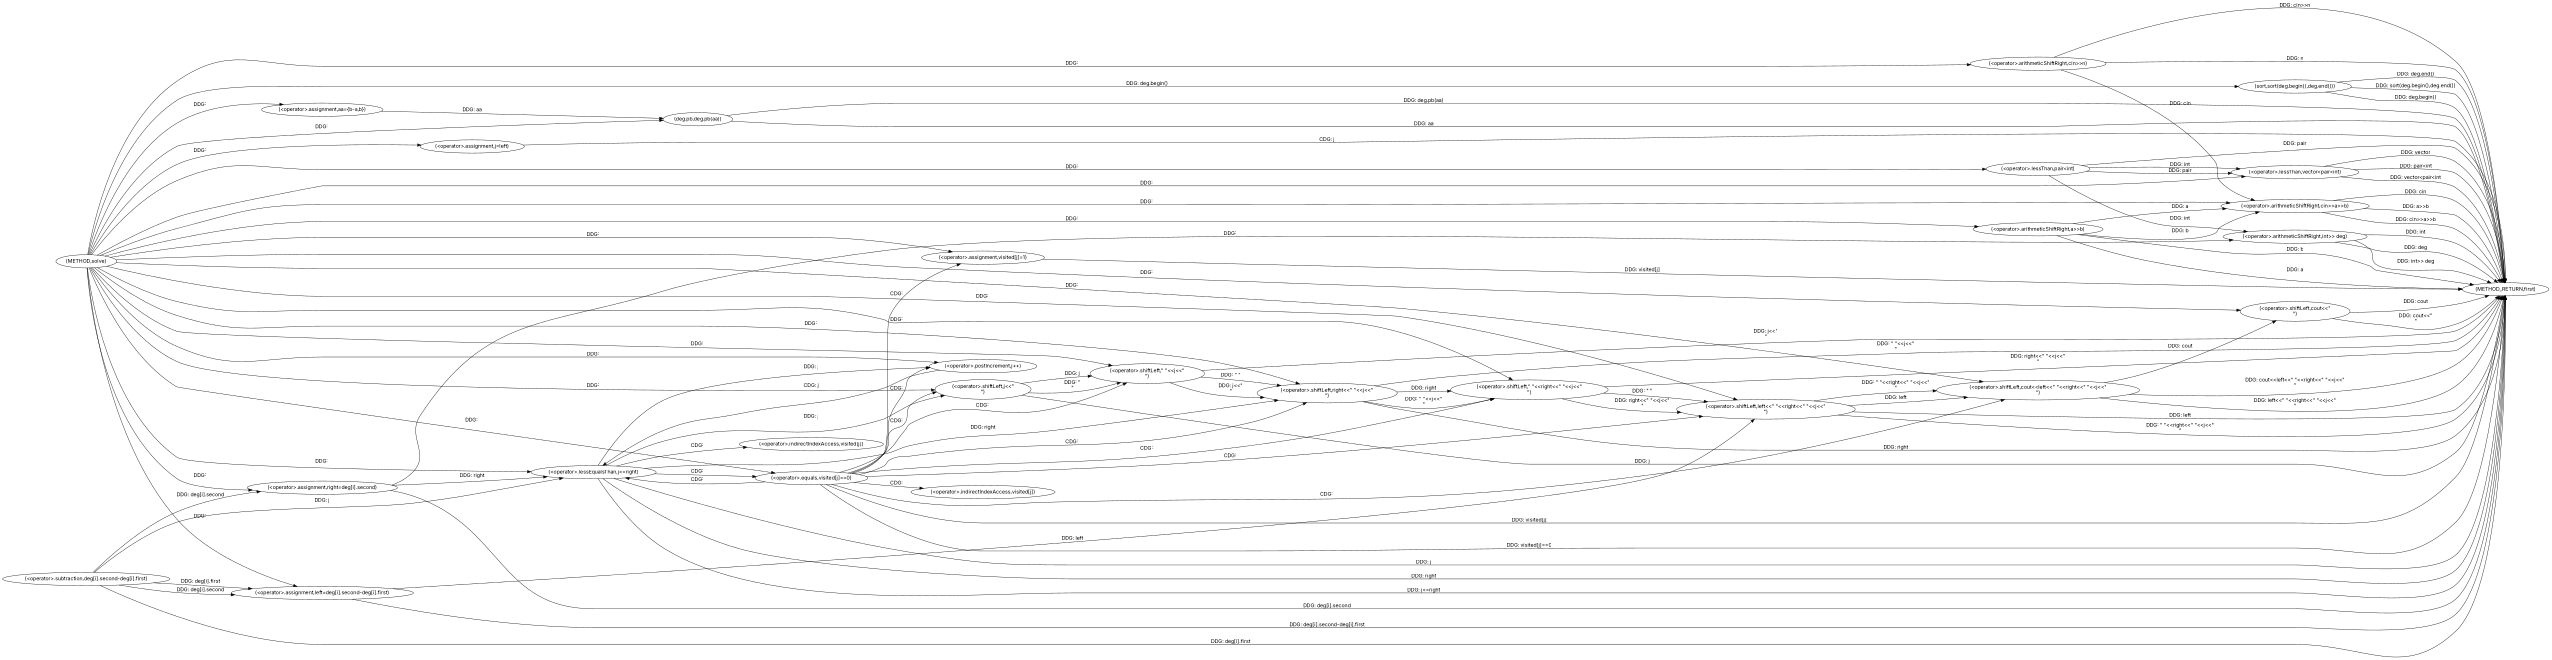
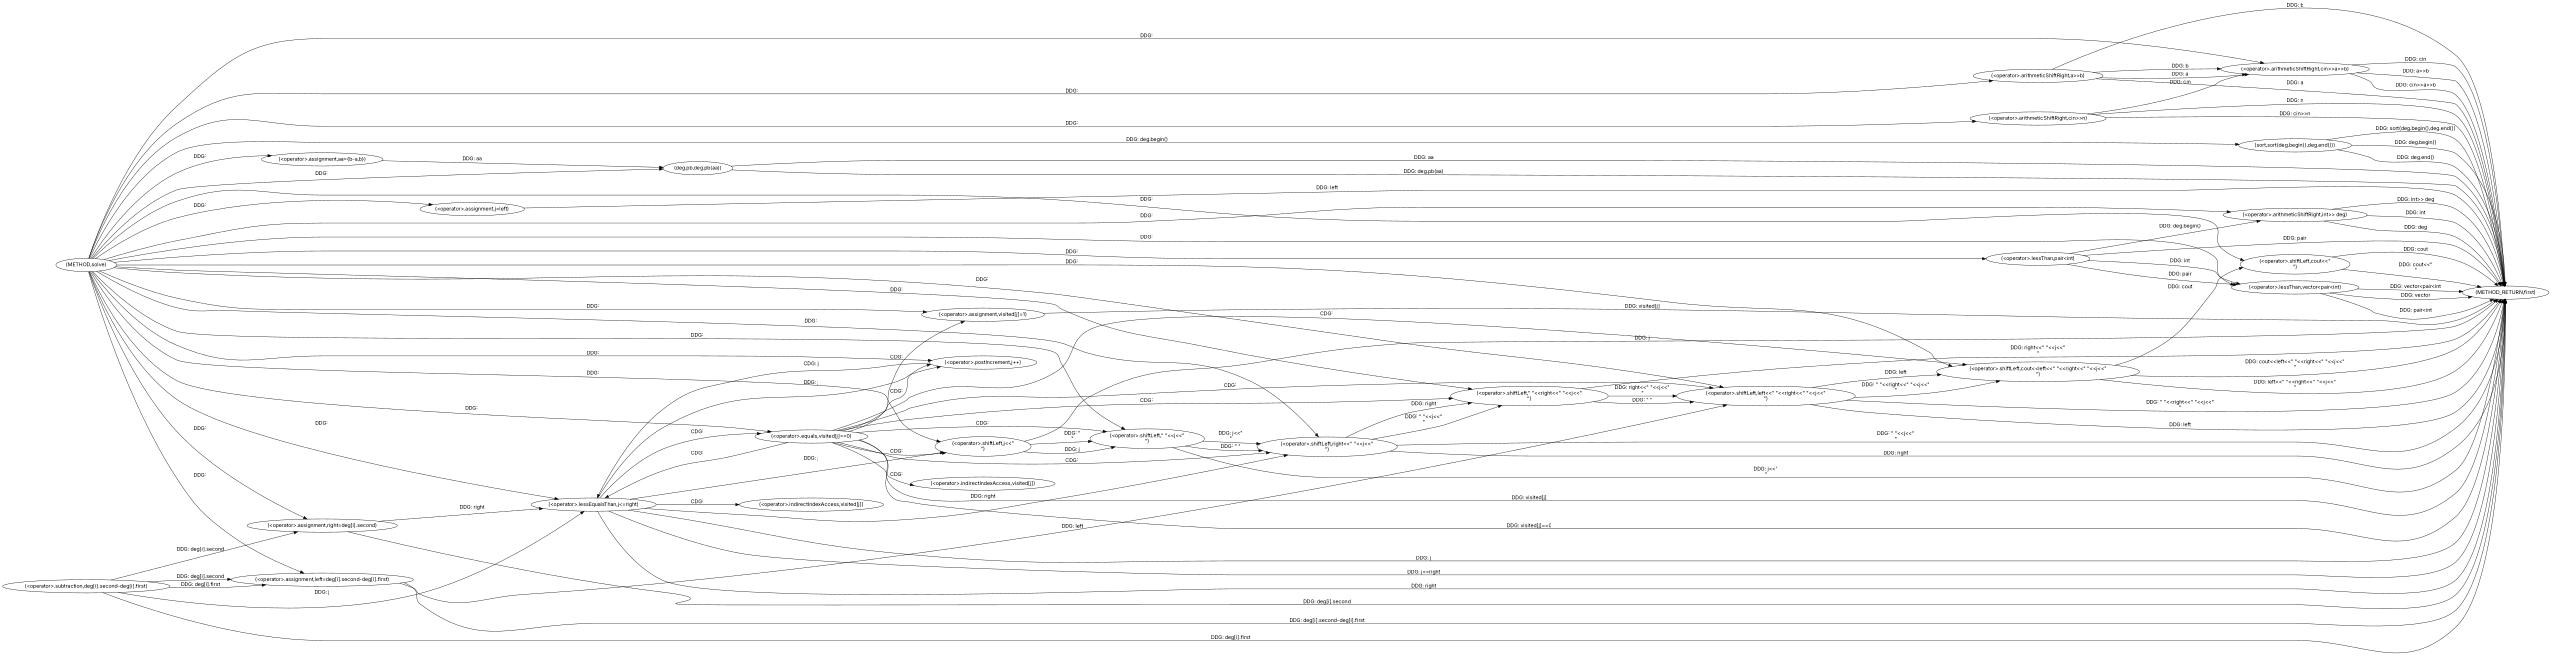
(1327, 140) -> (1327, 188)
(2180, 218) -> (2180, 226)
(1261, 237) -> (1164, 221)
